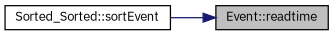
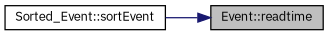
(88, 18) -> (85, 18)
